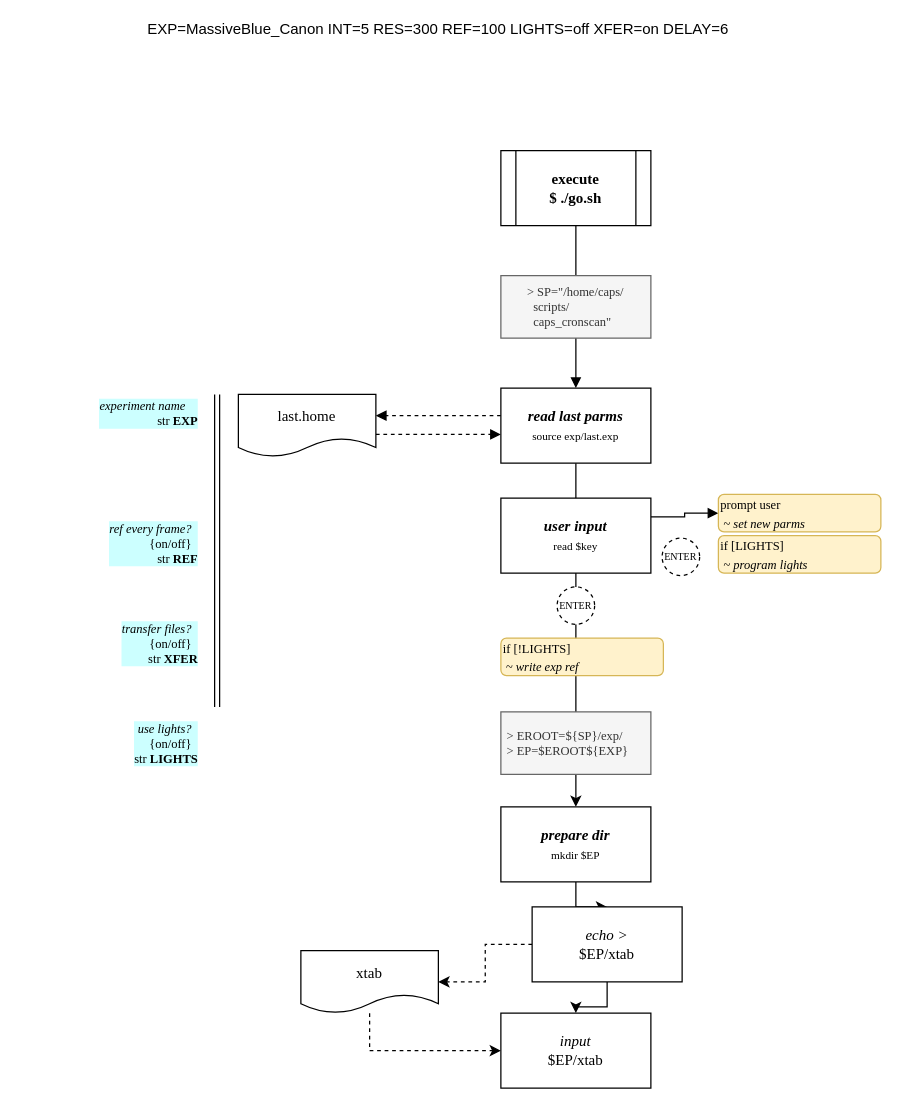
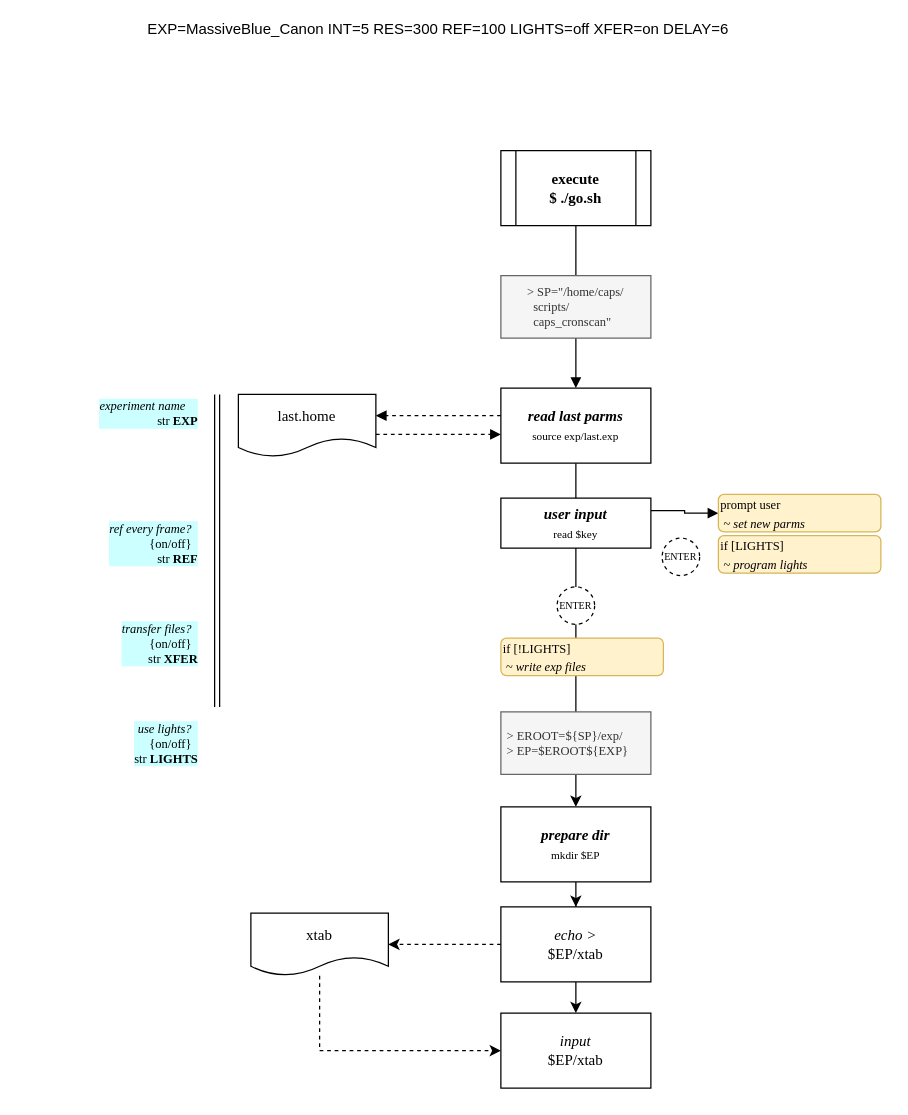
(576, 536) -> (576, 523)
(558, 657) -> (563, 657)
(607, 944) -> (576, 944)
(369, 982) -> (319, 944)
